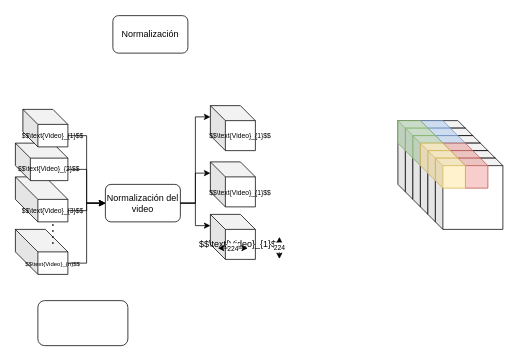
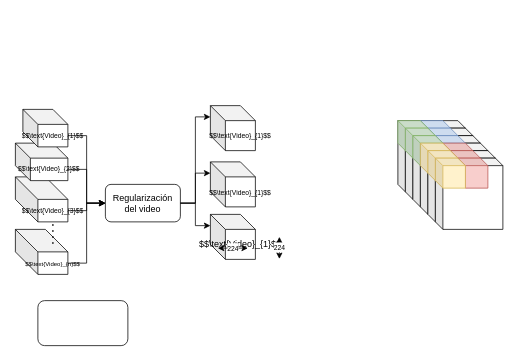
(150, 34) -> none
(143, 203) -> (143, 203)
